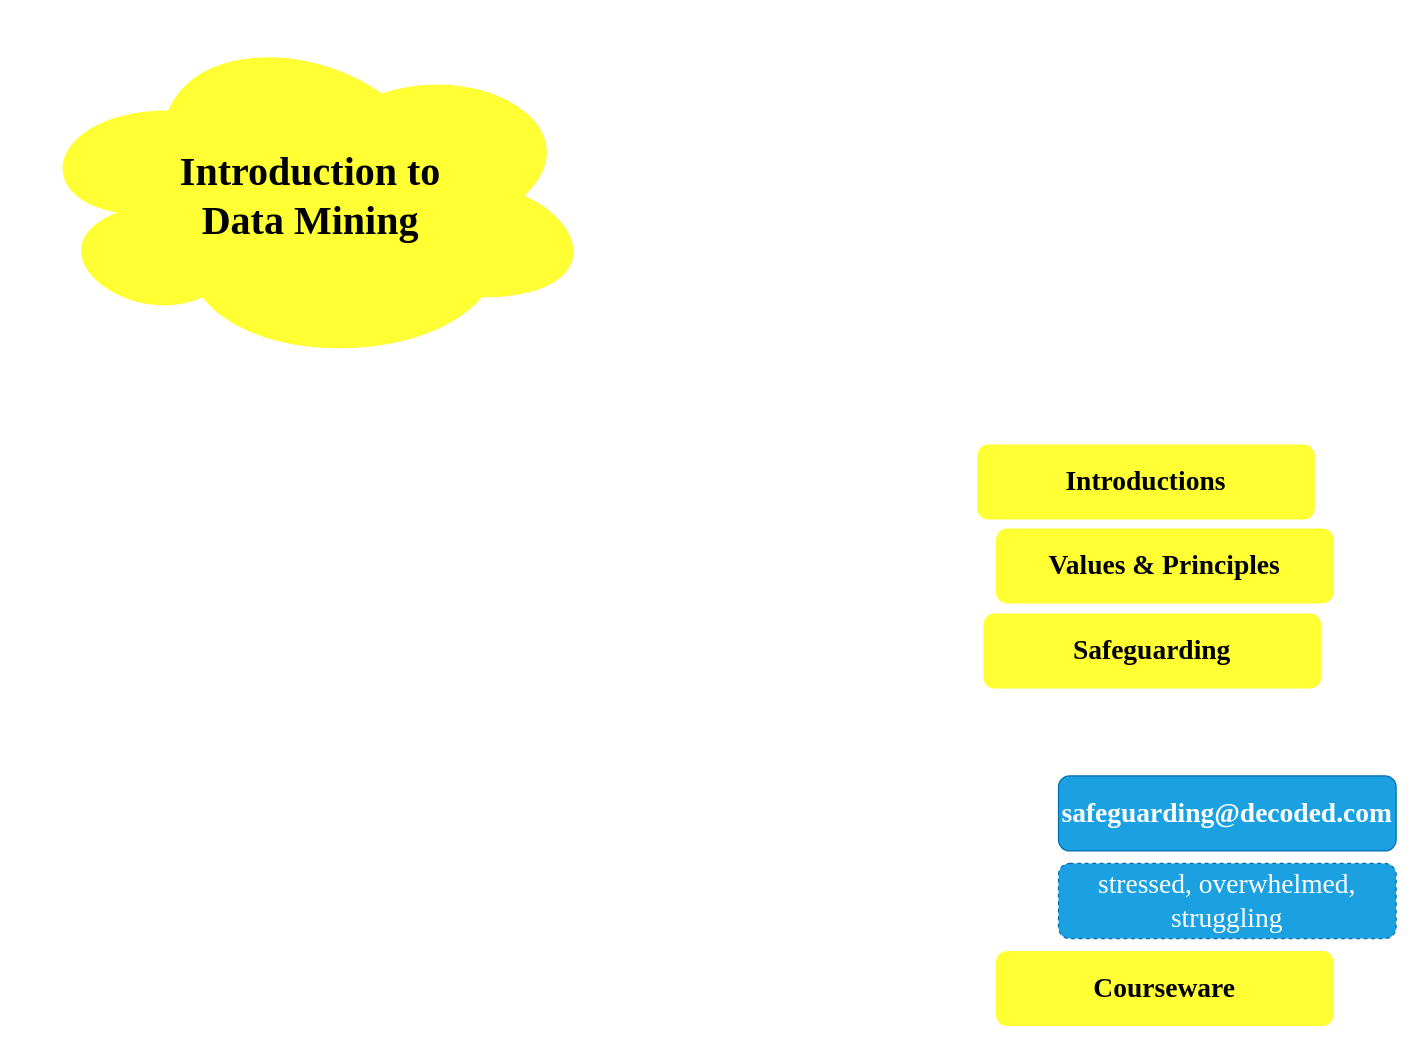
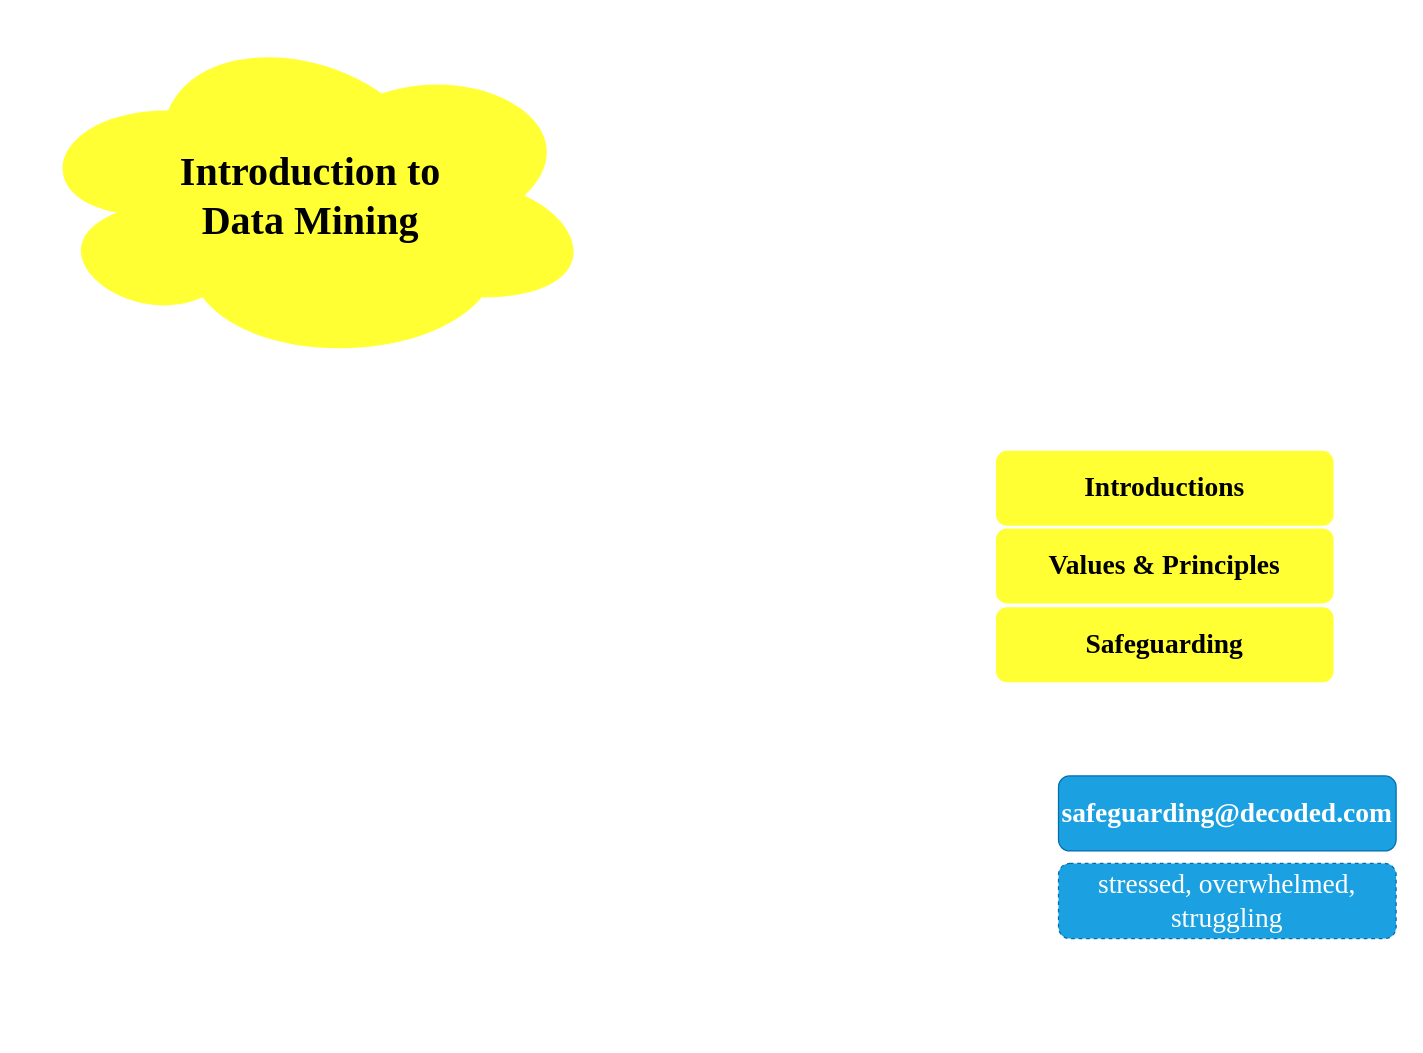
(1146, 482) -> (1164, 488)
(1152, 651) -> (1164, 644)
(1164, 988) -> none
